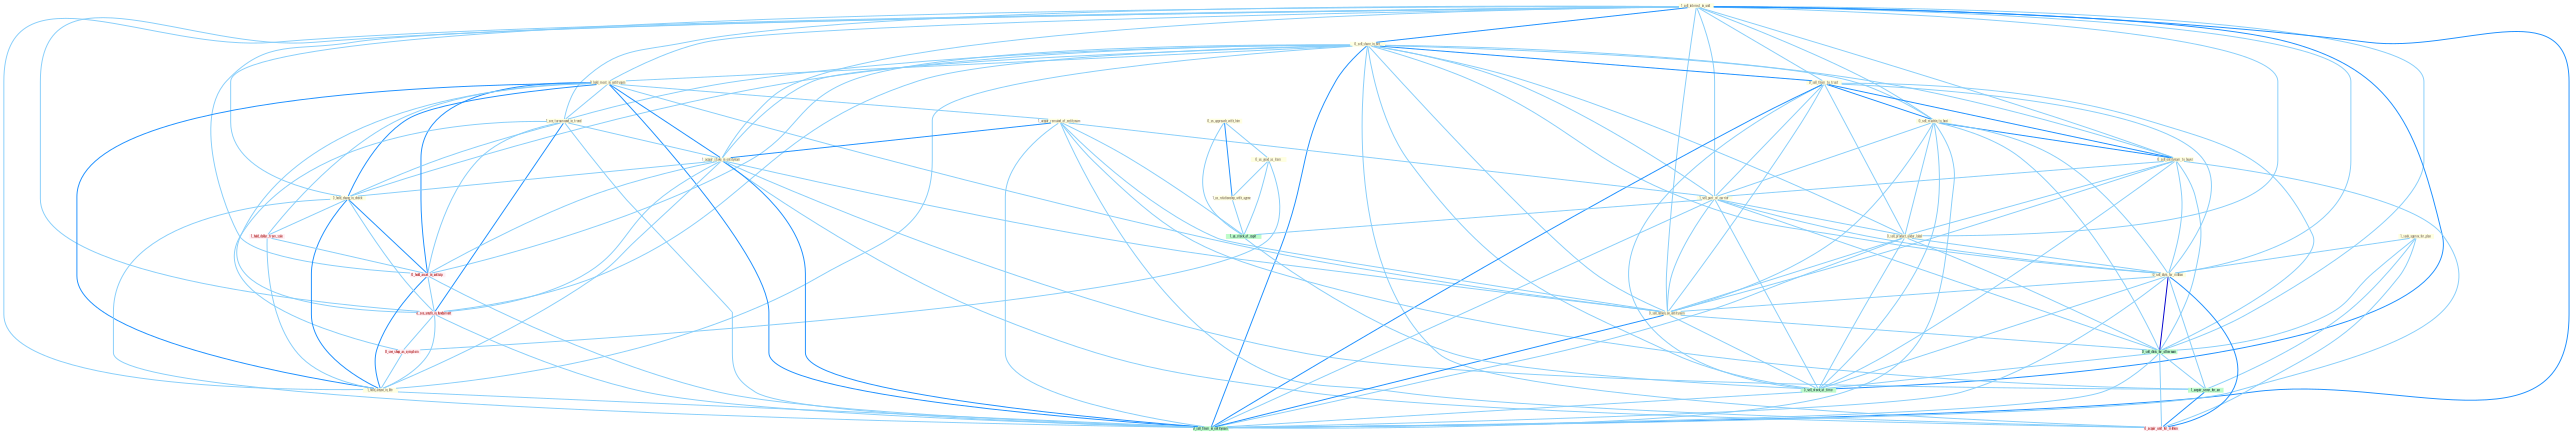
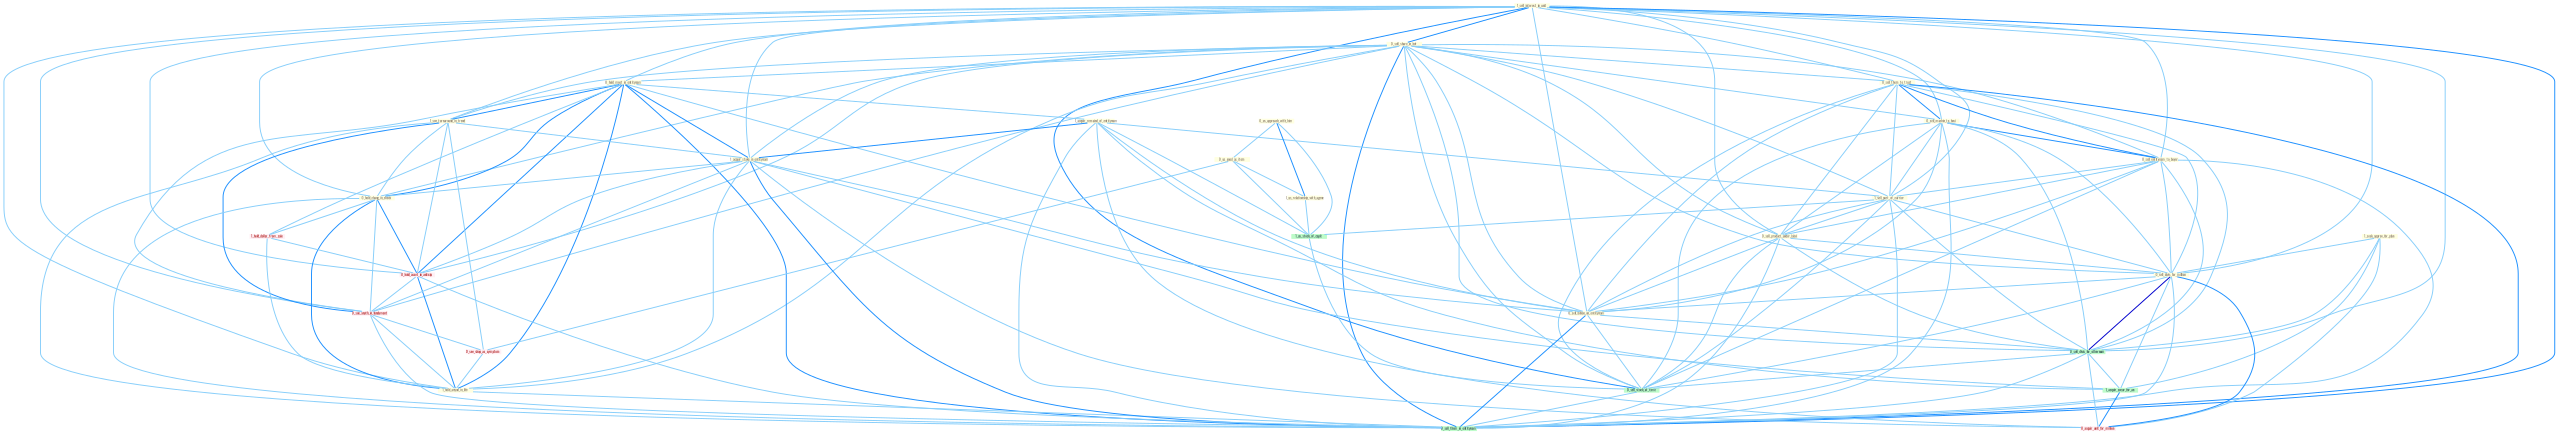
(1596, 63) -> (1651, 63)
(586, 102) -> (536, 102)
(1626, 393) -> (1640, 328)
